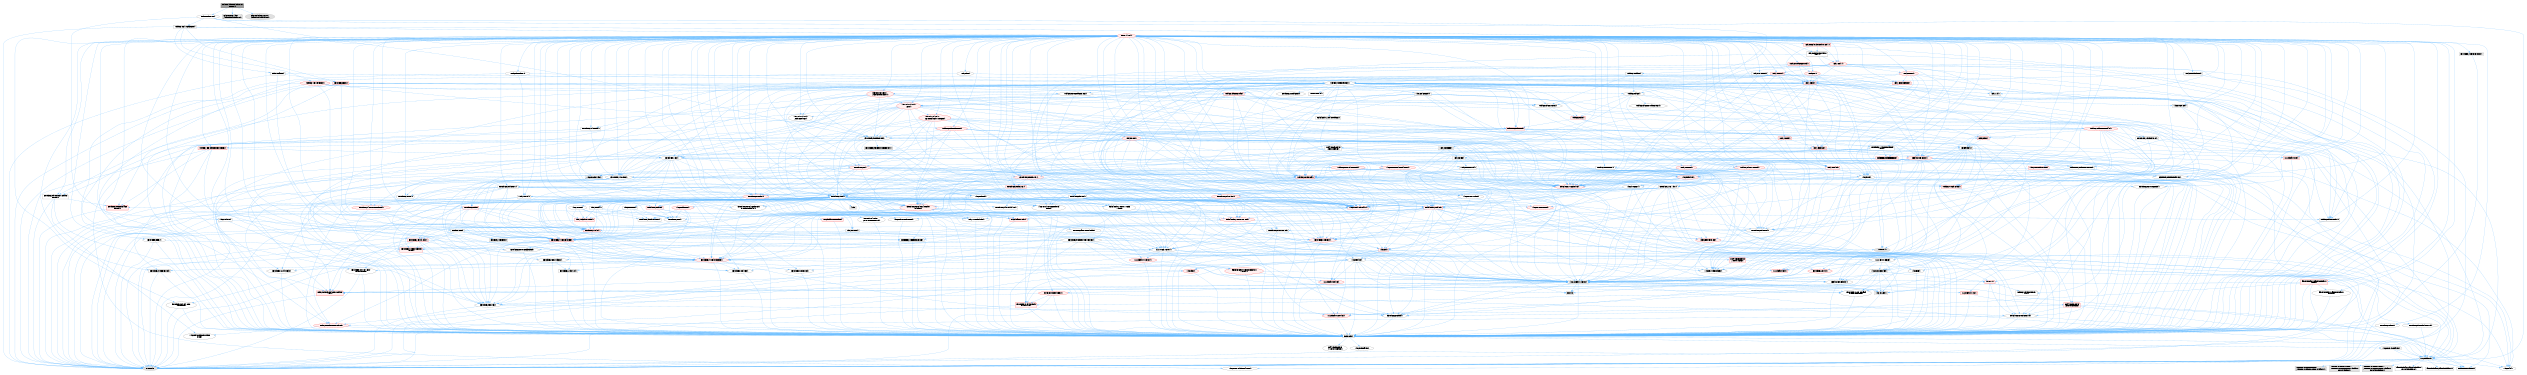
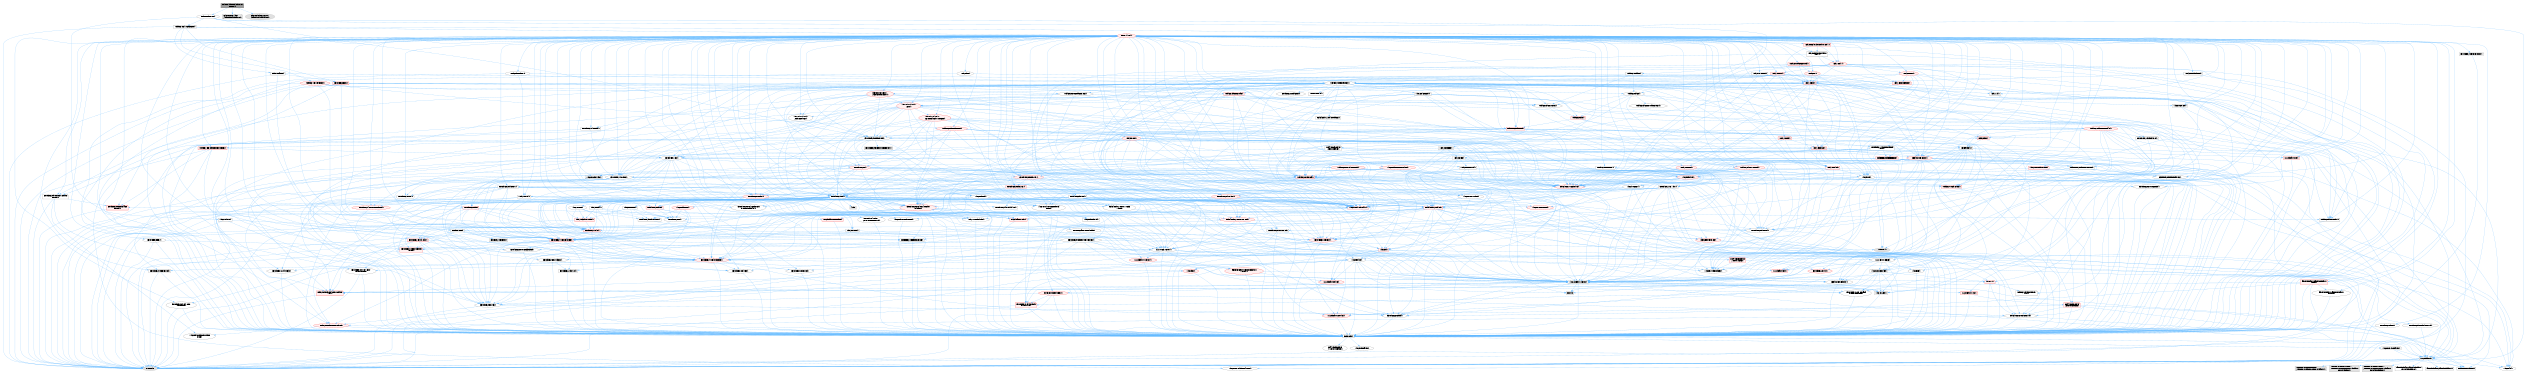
(1398, 168) -> (1398, 168)
none -> (1091, 220)
